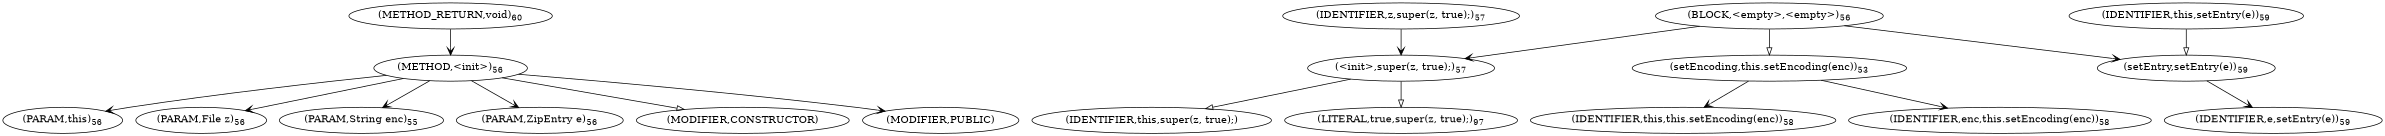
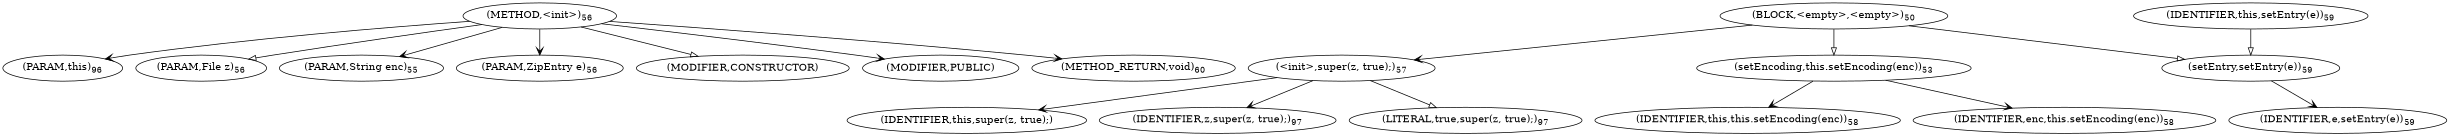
(1480, 15) -> (1297, 119)
(1846, 15) -> (1910, 15)
(451, 38) -> (832, 38)
(1401, 38) -> (1283, 93)
(1979, 42) -> (2043, 42)
(1282, 93) -> (1162, 93)
(328, 94) -> (369, 41)
(97, 119) -> (97, 67)
